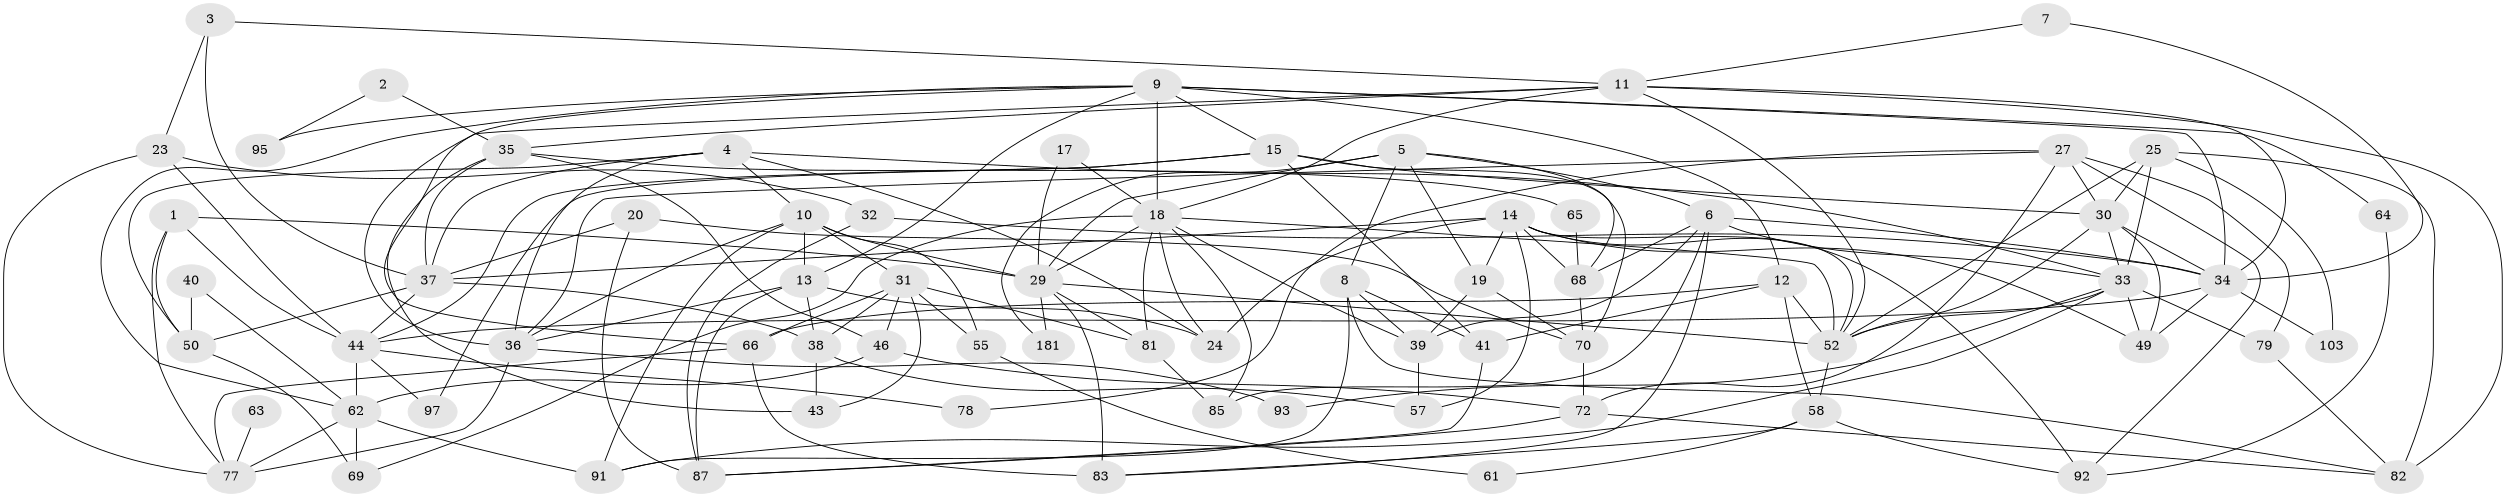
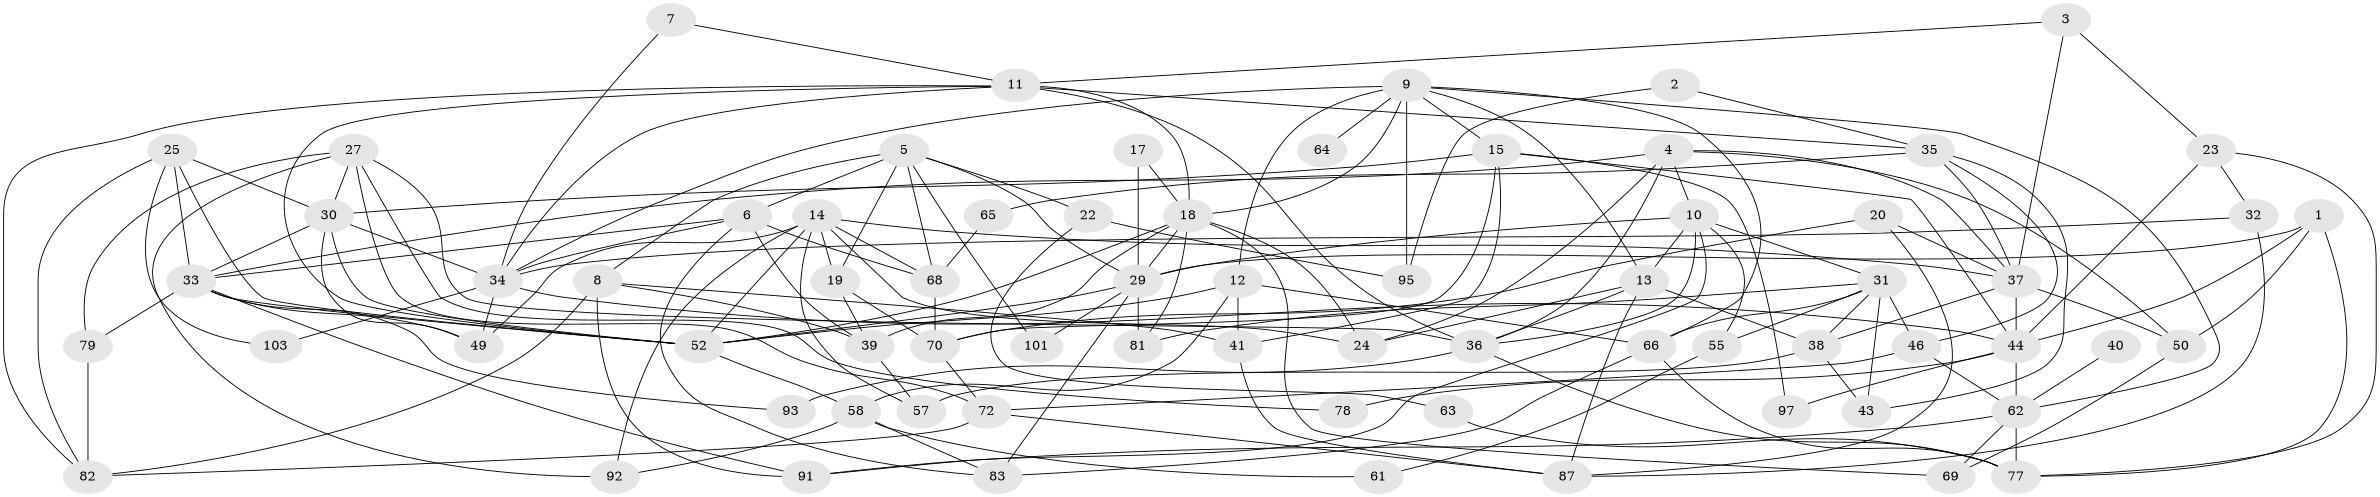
none -> (1088, 216)
(191, 314) -> none
(1048, 346) -> (1037, 346)
(1217, 412) -> none
(2309, 415) -> none
